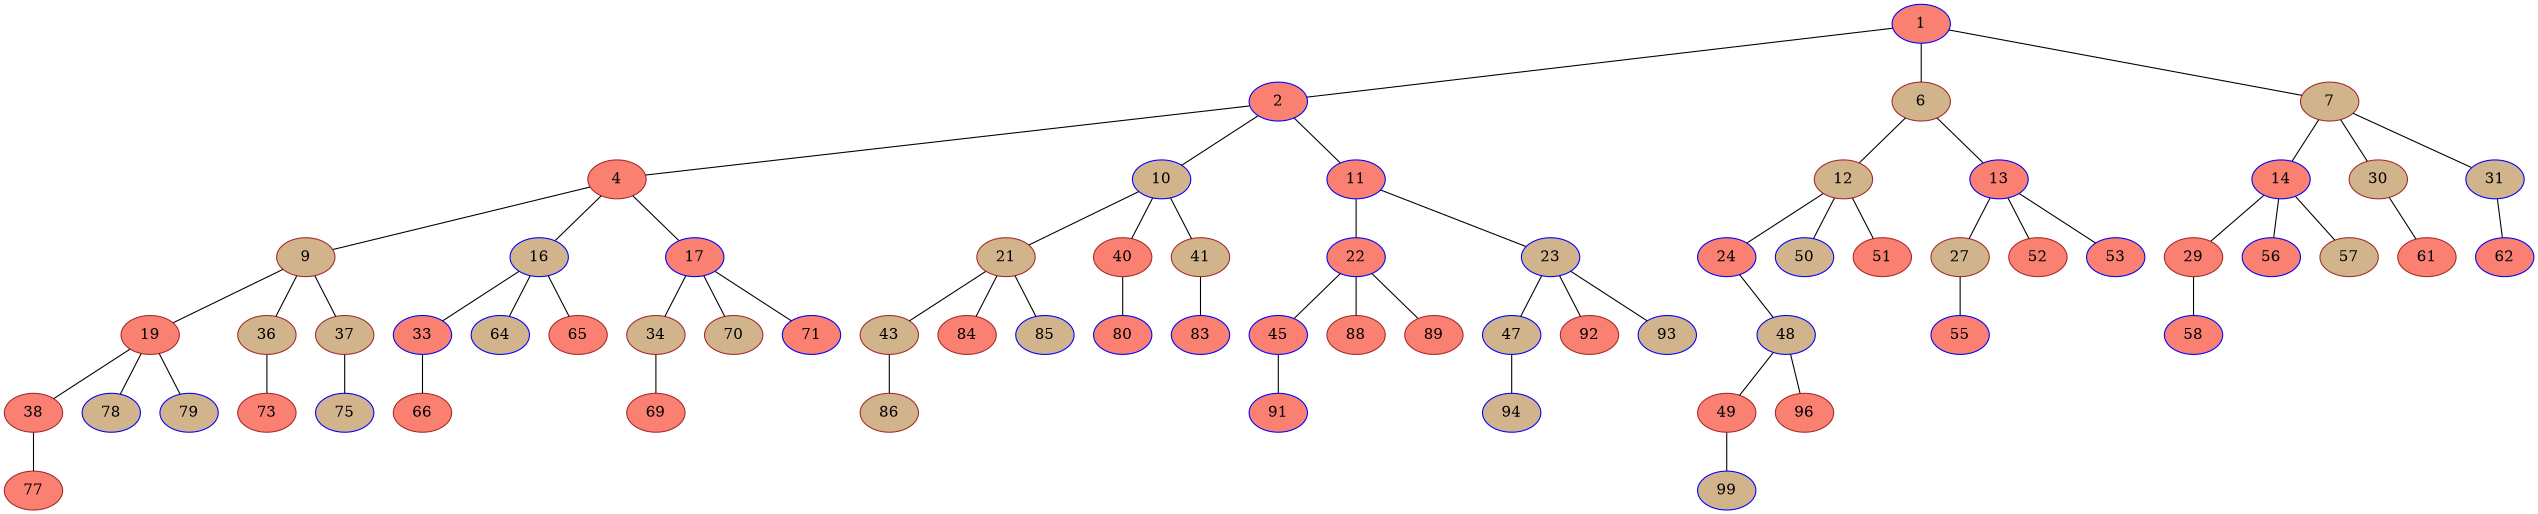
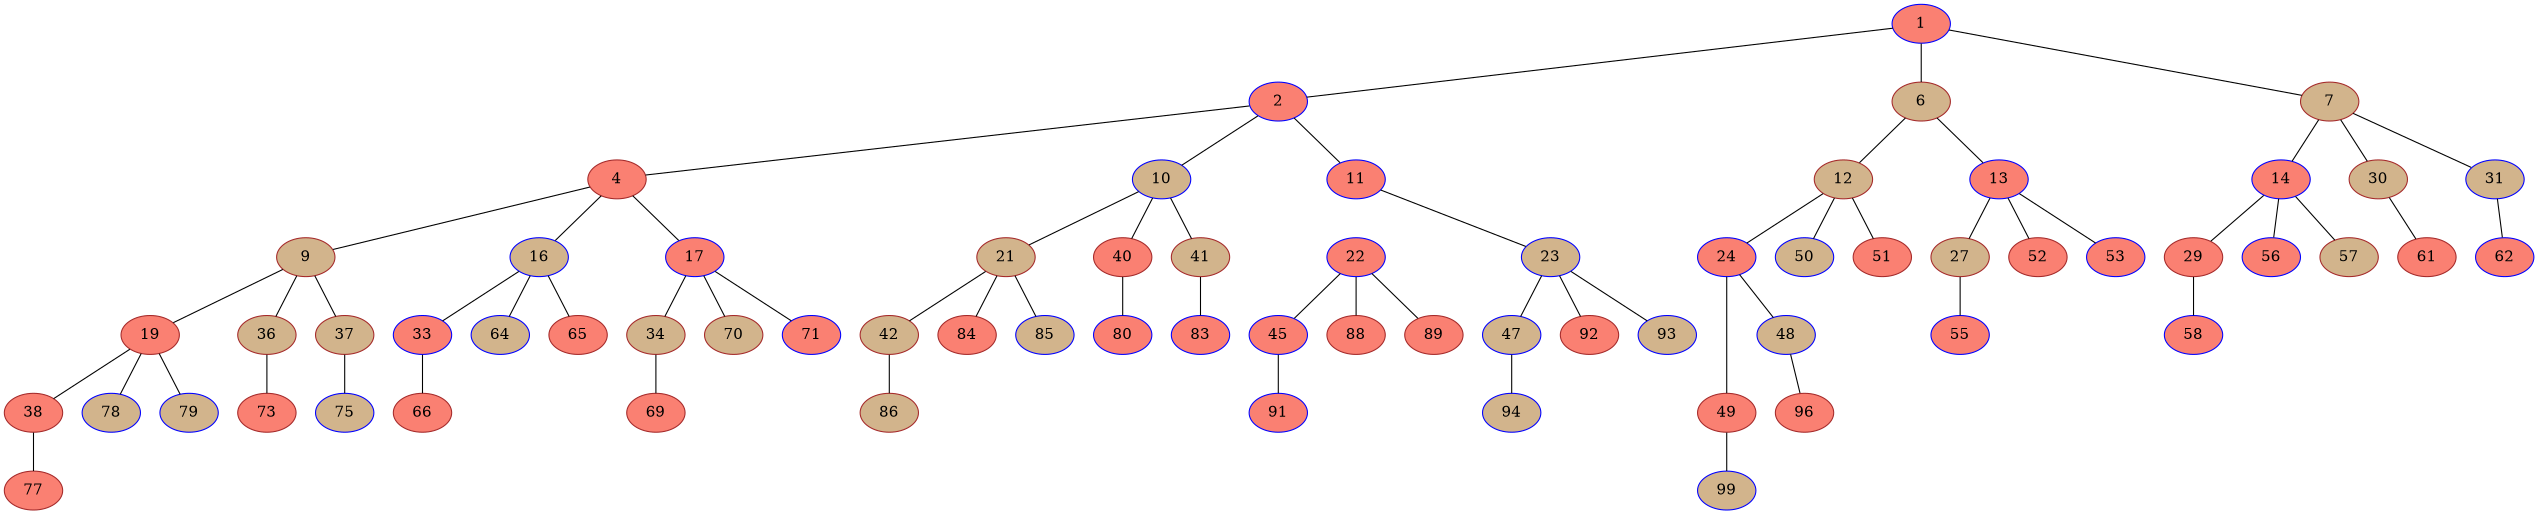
(1356, 218) -> none
(889, 335) -> (889, 335)
(1756, 374) -> (1727, 335)
